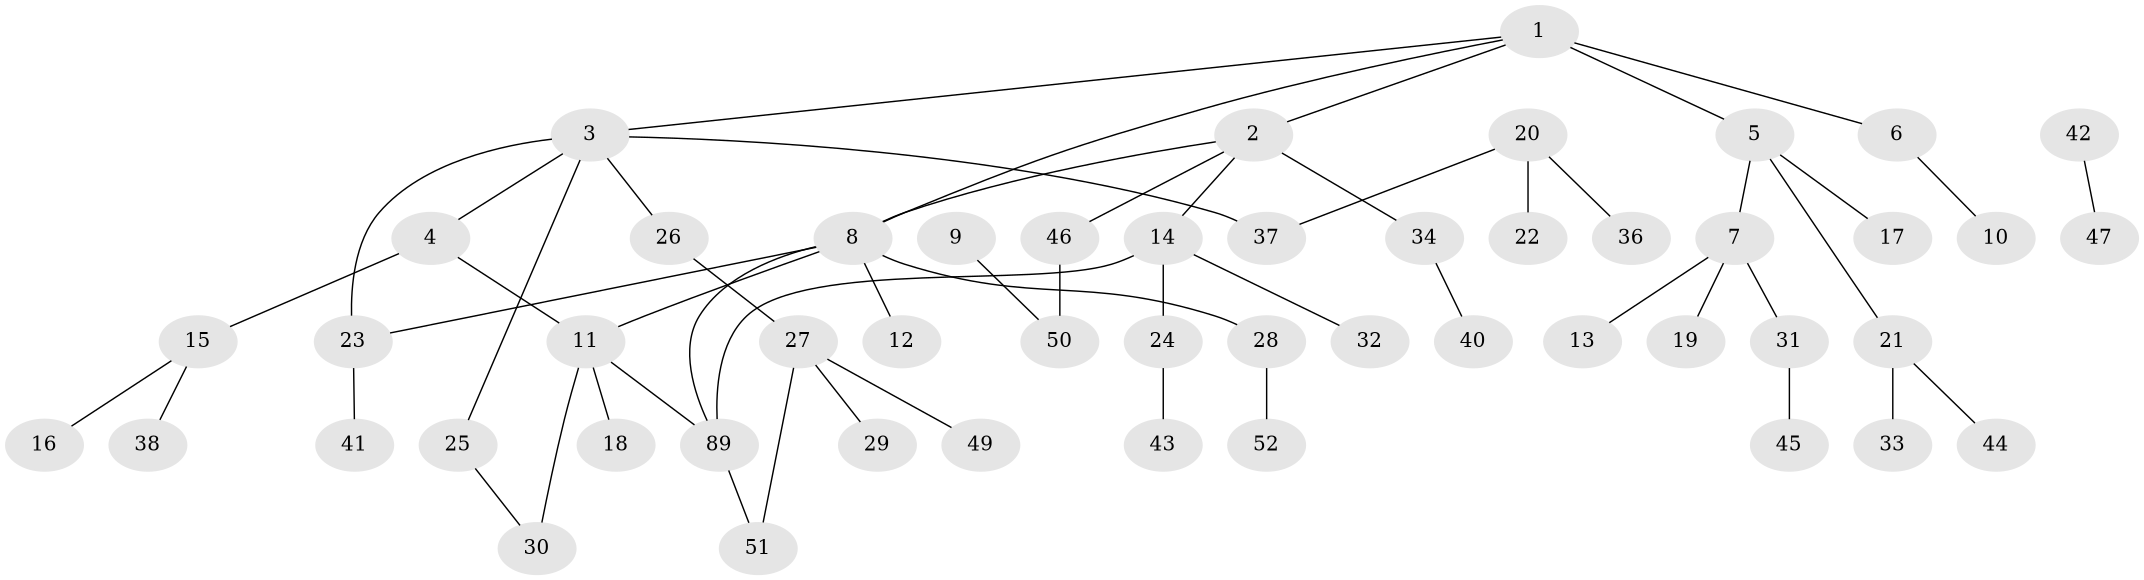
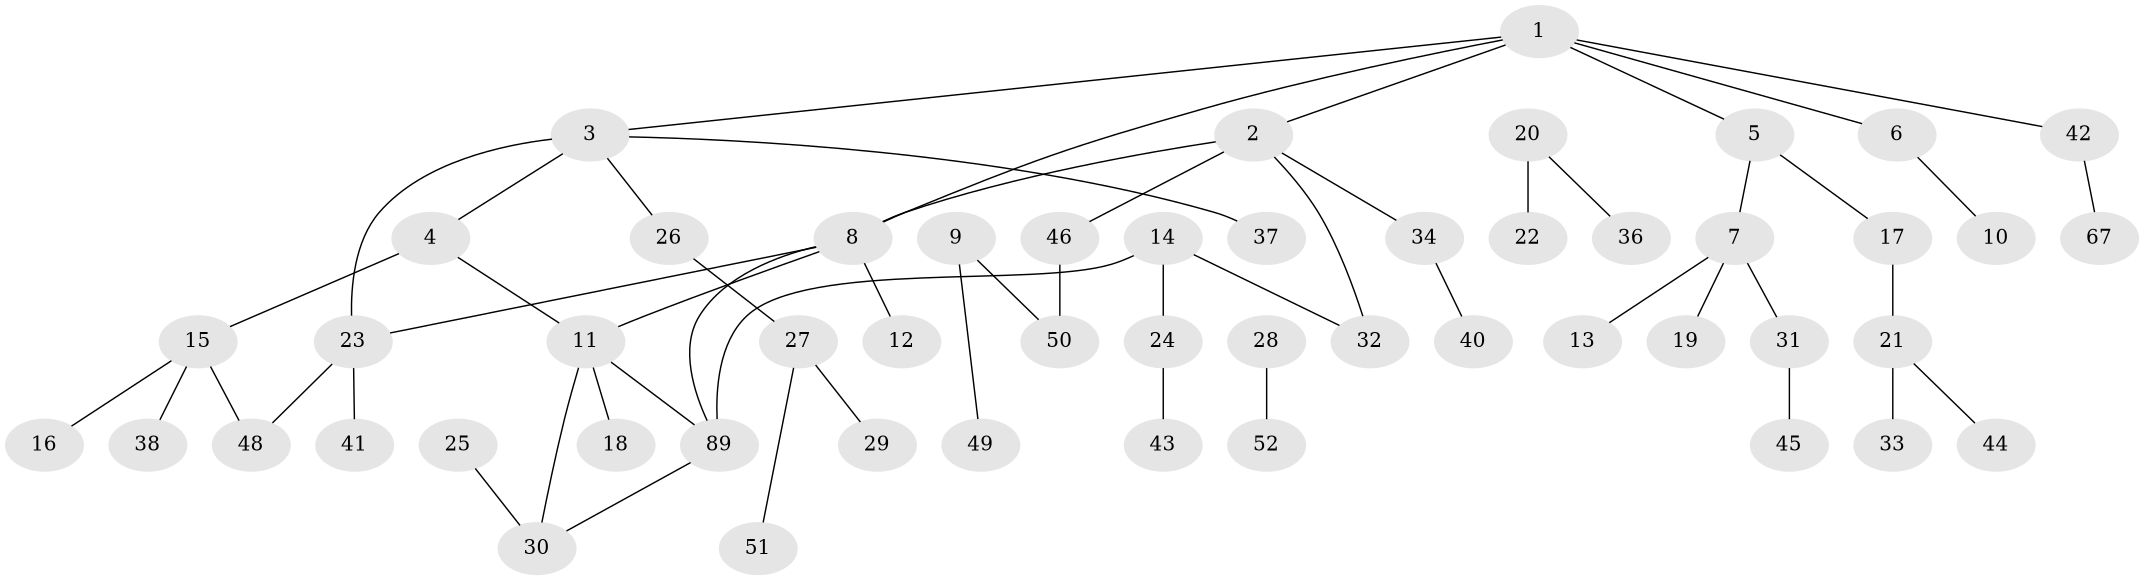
none -> (1810, 83)
(1208, 187) -> (1329, 231)
(1397, 187) -> none
(1824, 238) -> (1893, 290)
(2100, 238) -> (2100, 238)
(524, 290) -> none
(1051, 290) -> none
(889, 393) -> (969, 342)
none -> (251, 445)
(739, 497) -> (629, 497)
